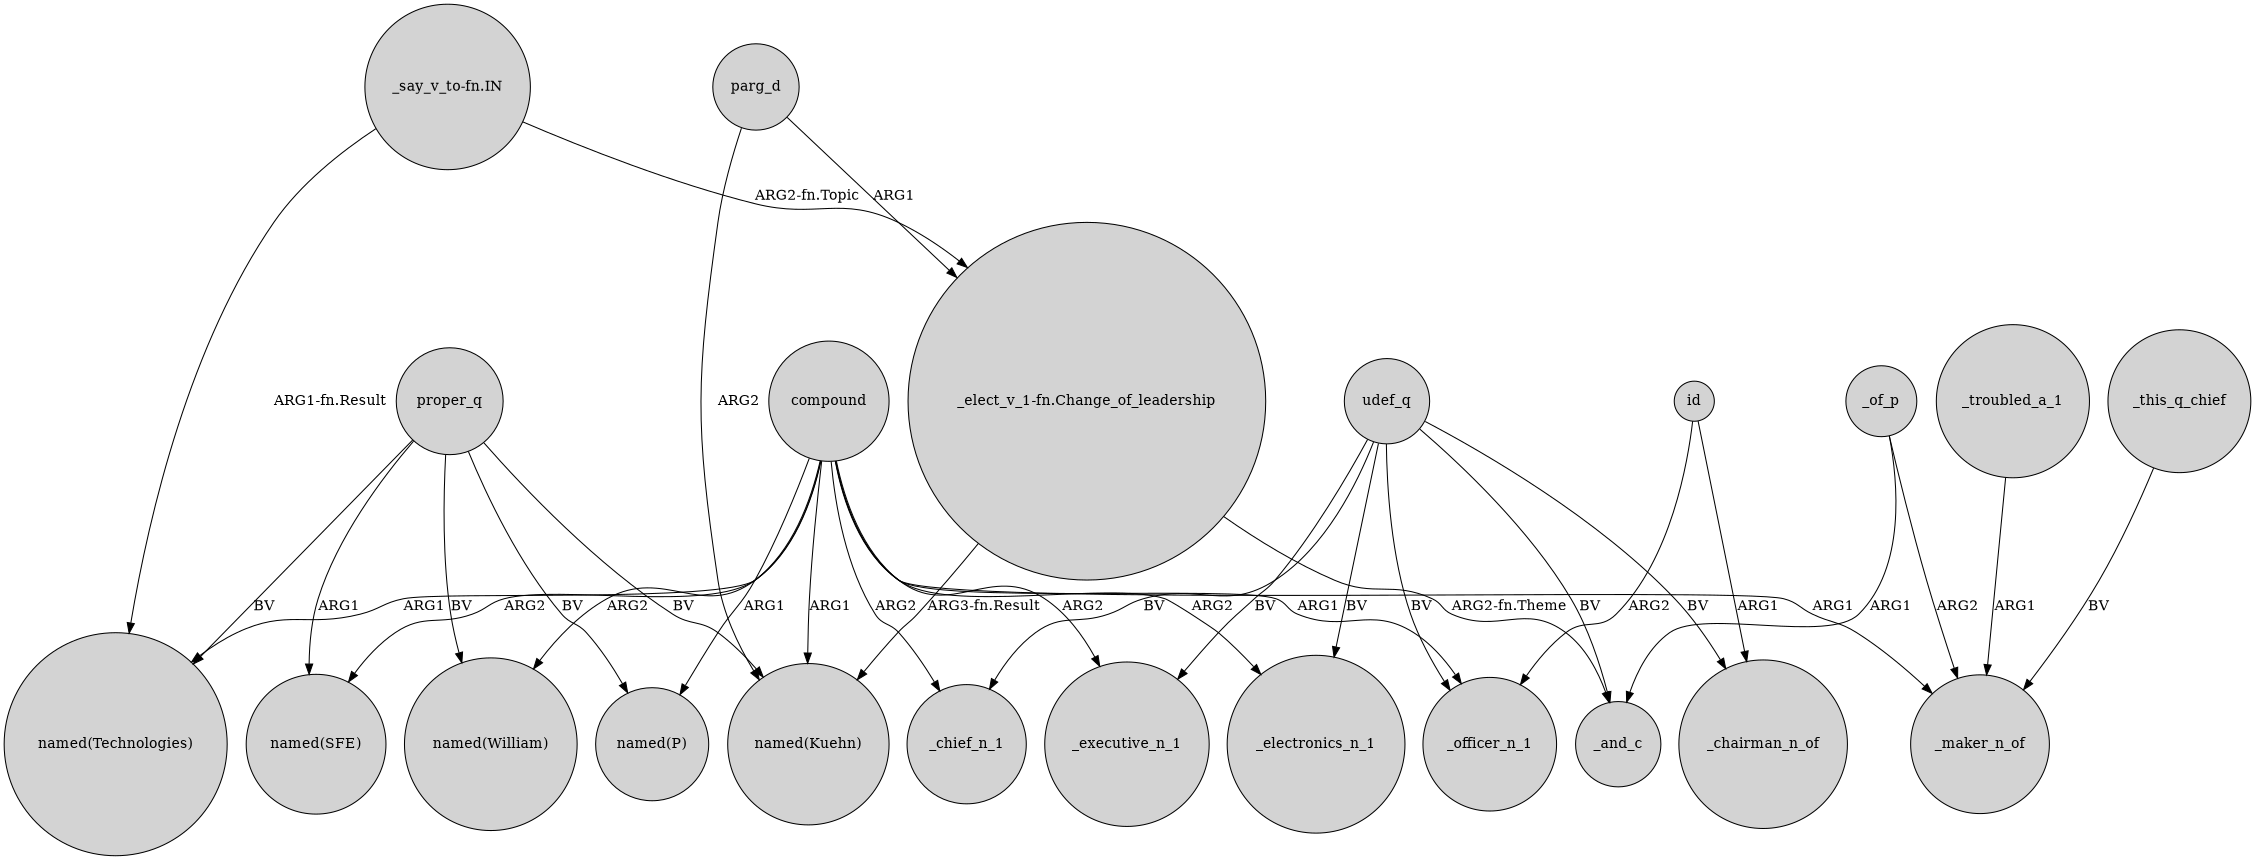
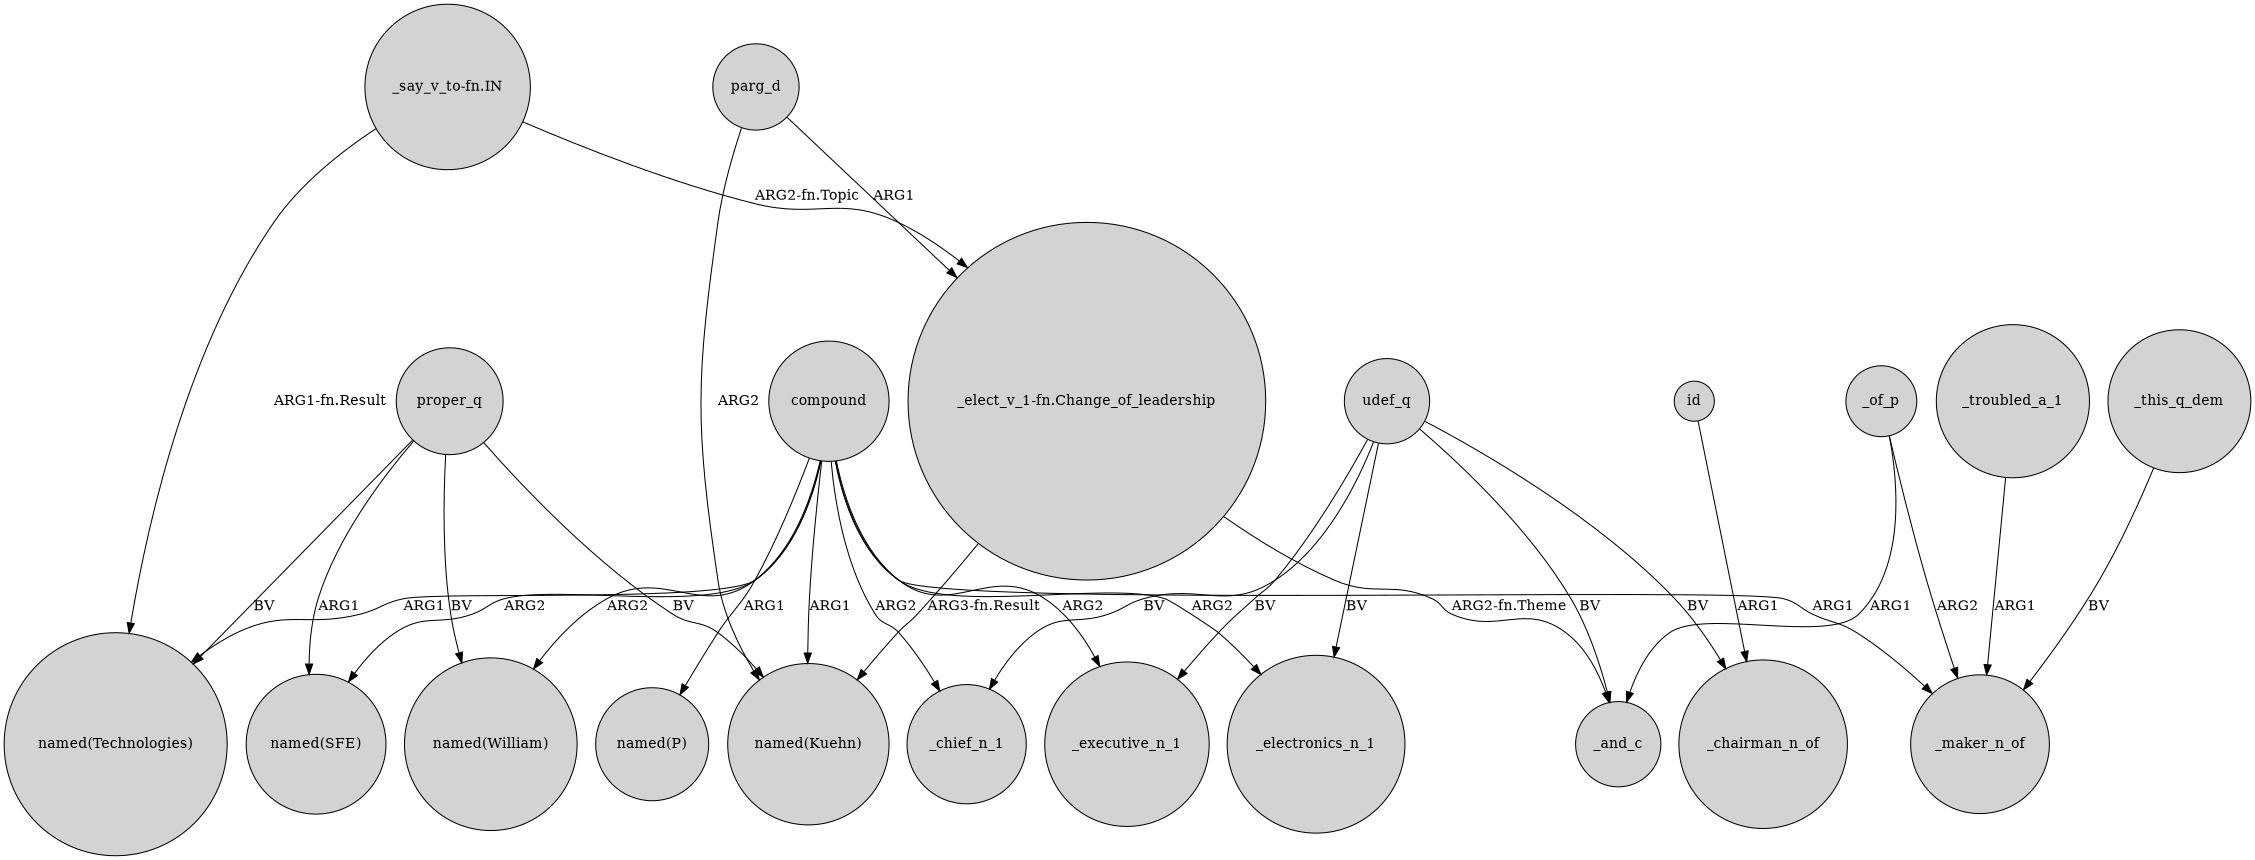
(2179, 401) -> (2179, 401)
(533, 576) -> none
(1490, 744) -> none
